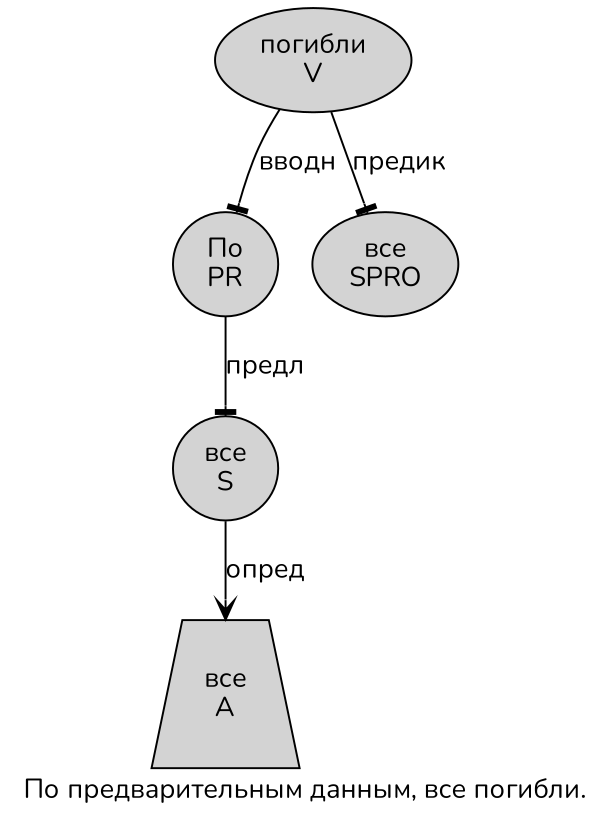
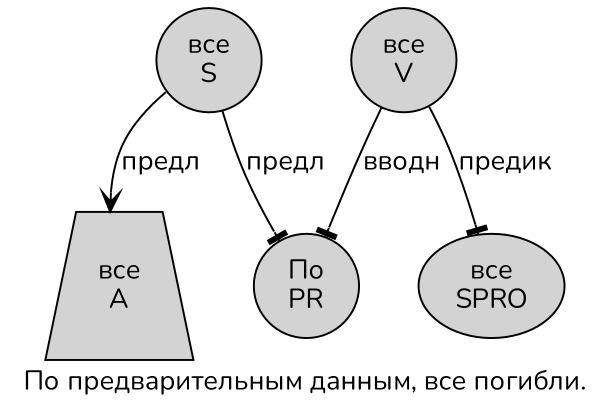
(313, 60) -> (404, 60)
(226, 361) -> (244, 173)
(266, 570) -> (161, 162)
